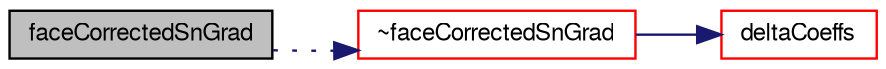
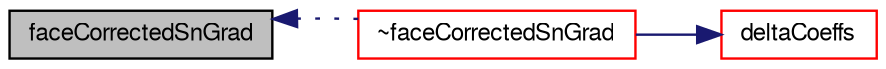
(303, 51) -> (328, 19)
